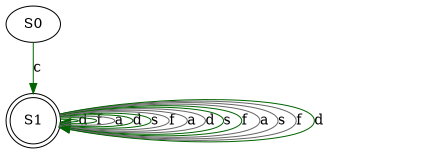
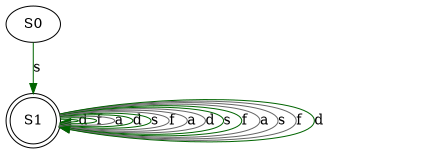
(37, 68) -> (37, 68)
